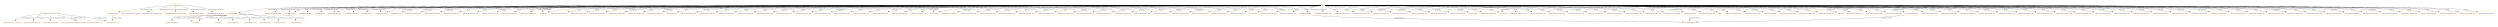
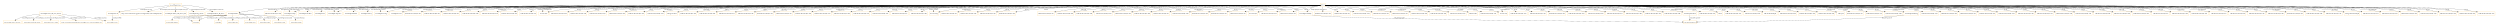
(1026, 14) -> none
